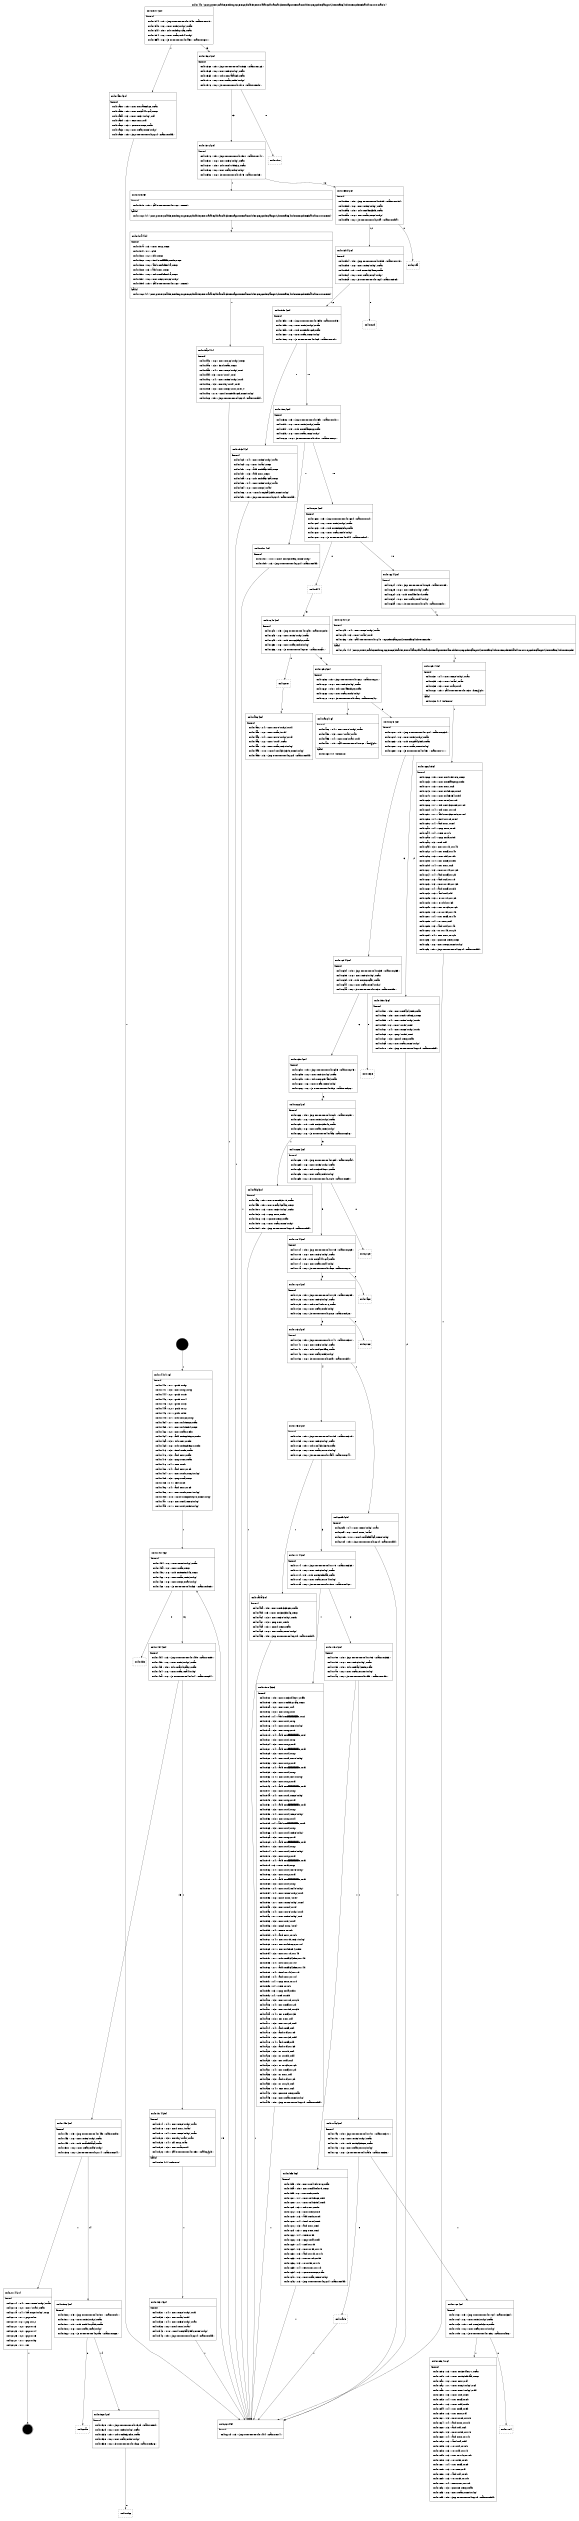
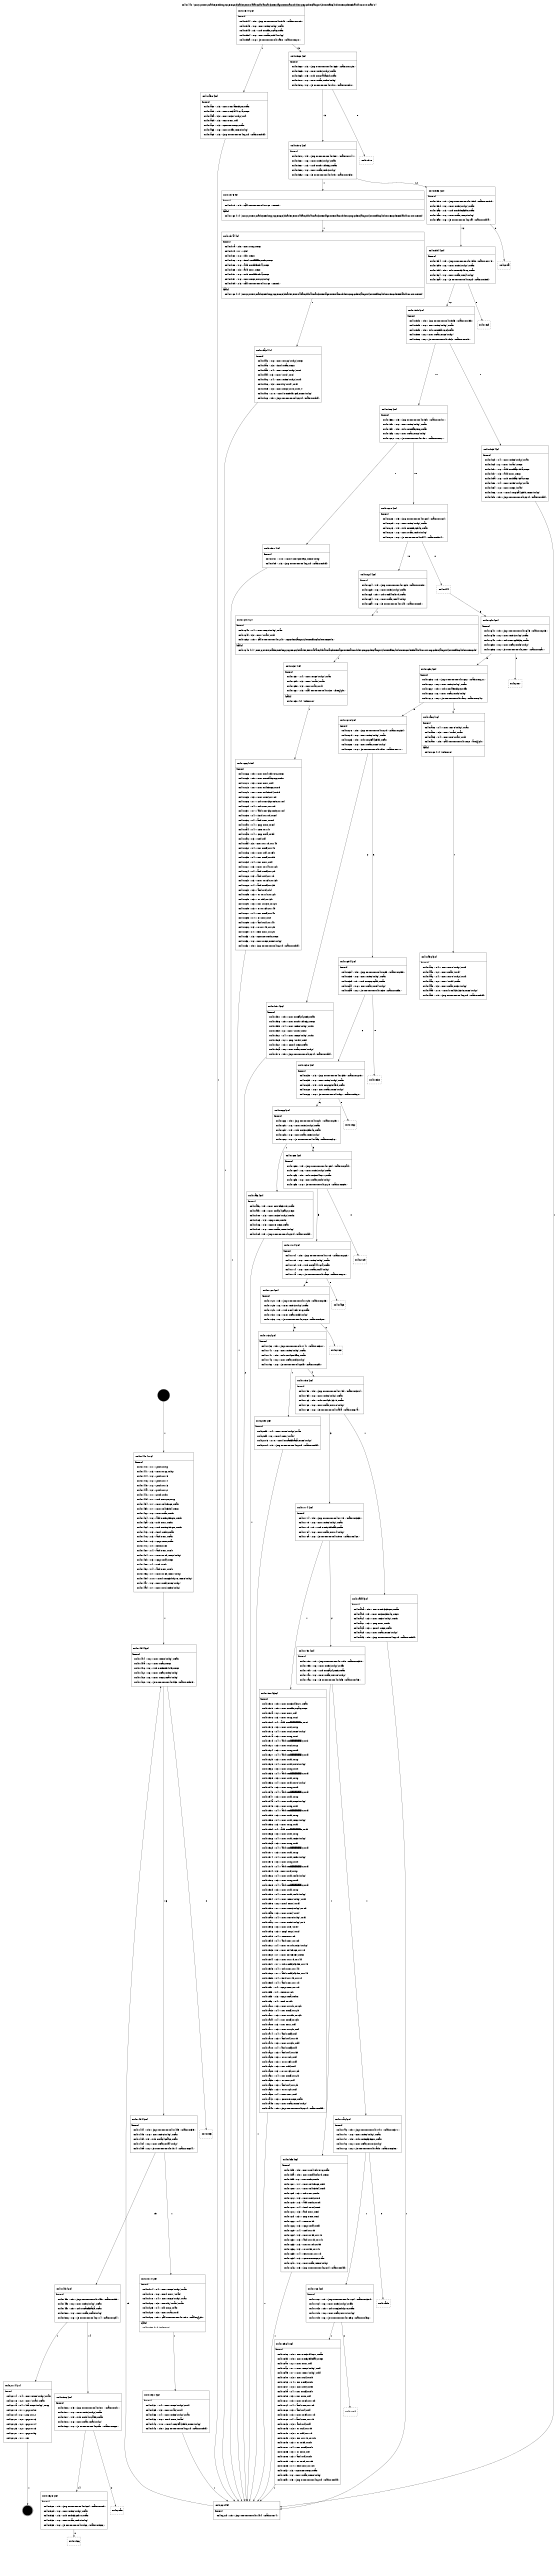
(282, 700) -> (453, 854)
none -> (350, 1125)
(298, 2371) -> (269, 2493)
